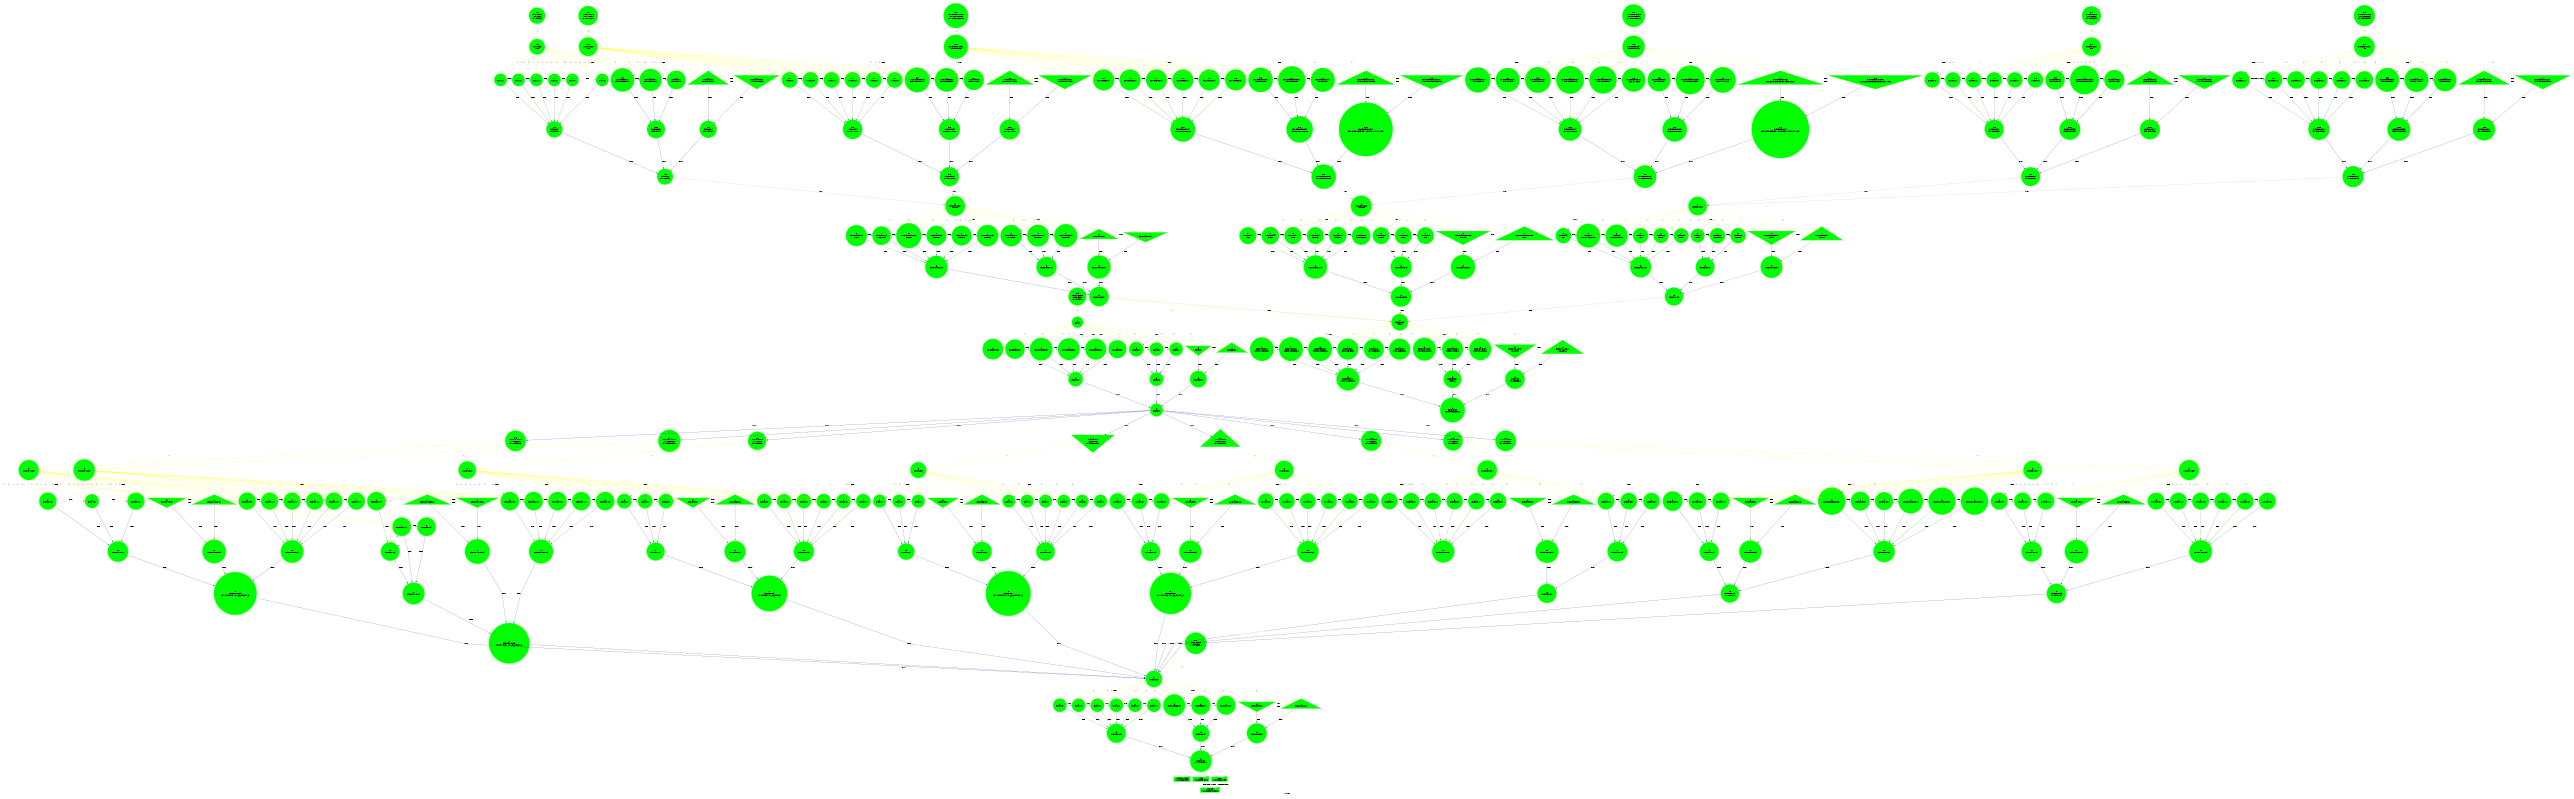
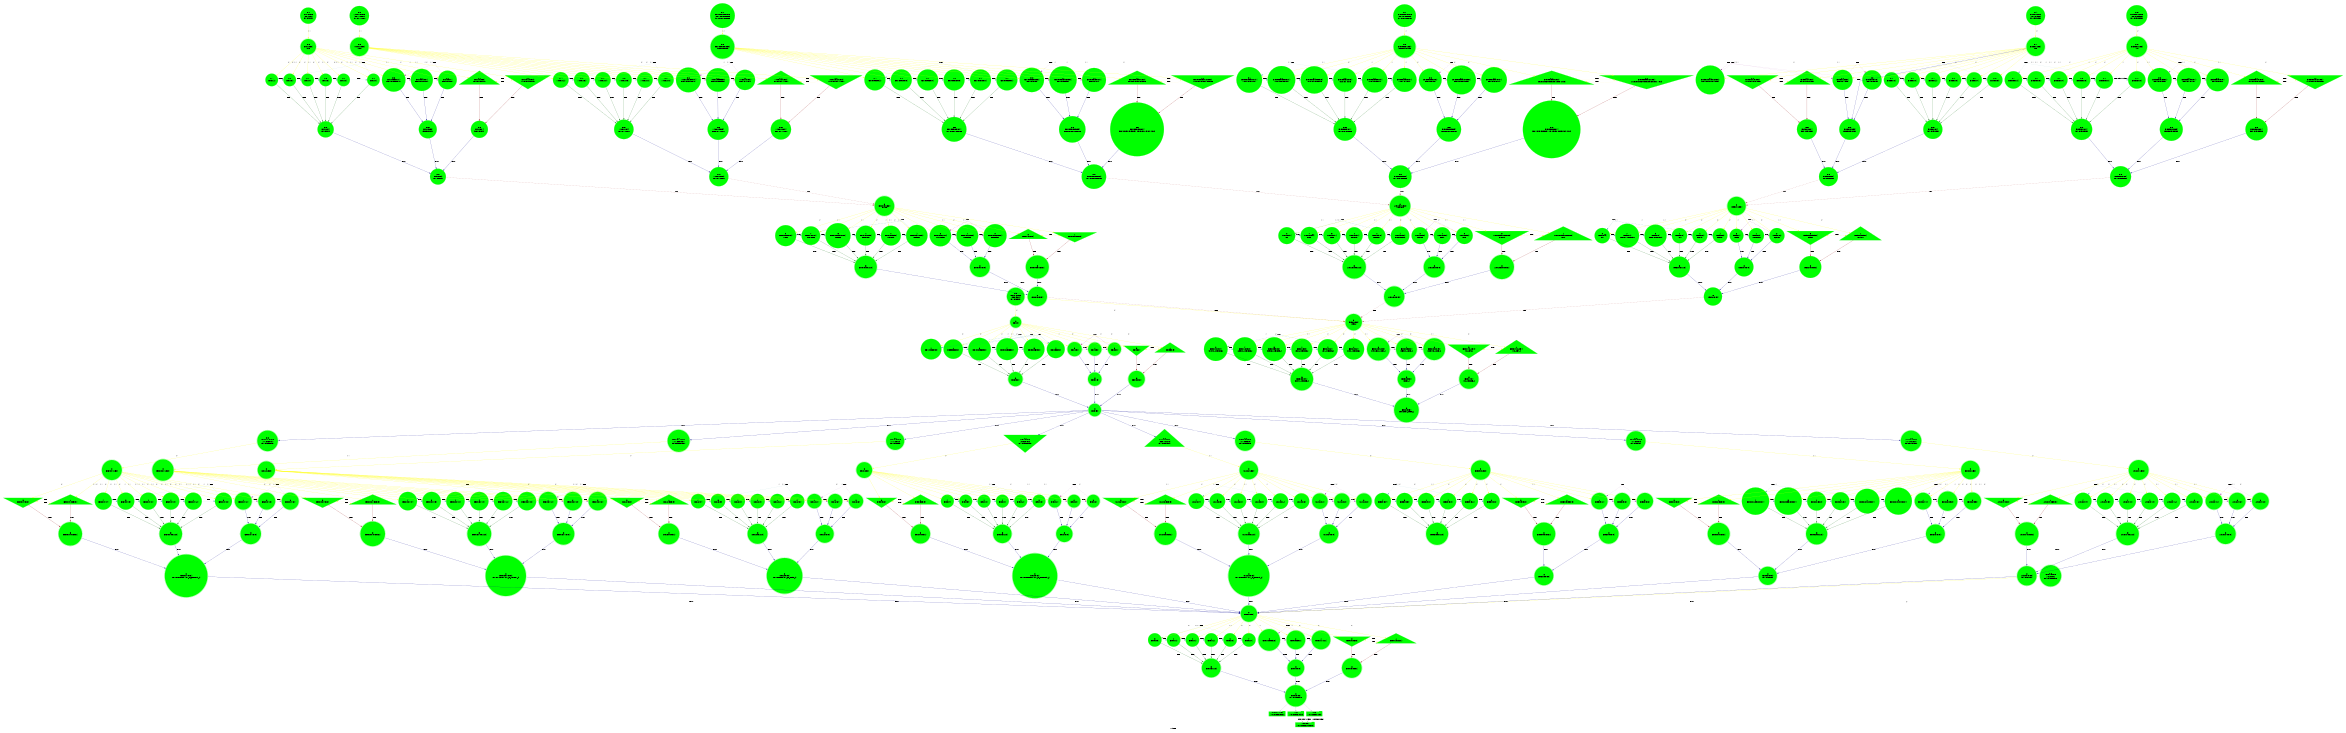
(2077, 106) -> (1924, 68)
(210, 486) -> (208, 501)
(92, 501) -> (290, 501)
(383, 525) -> (441, 517)
